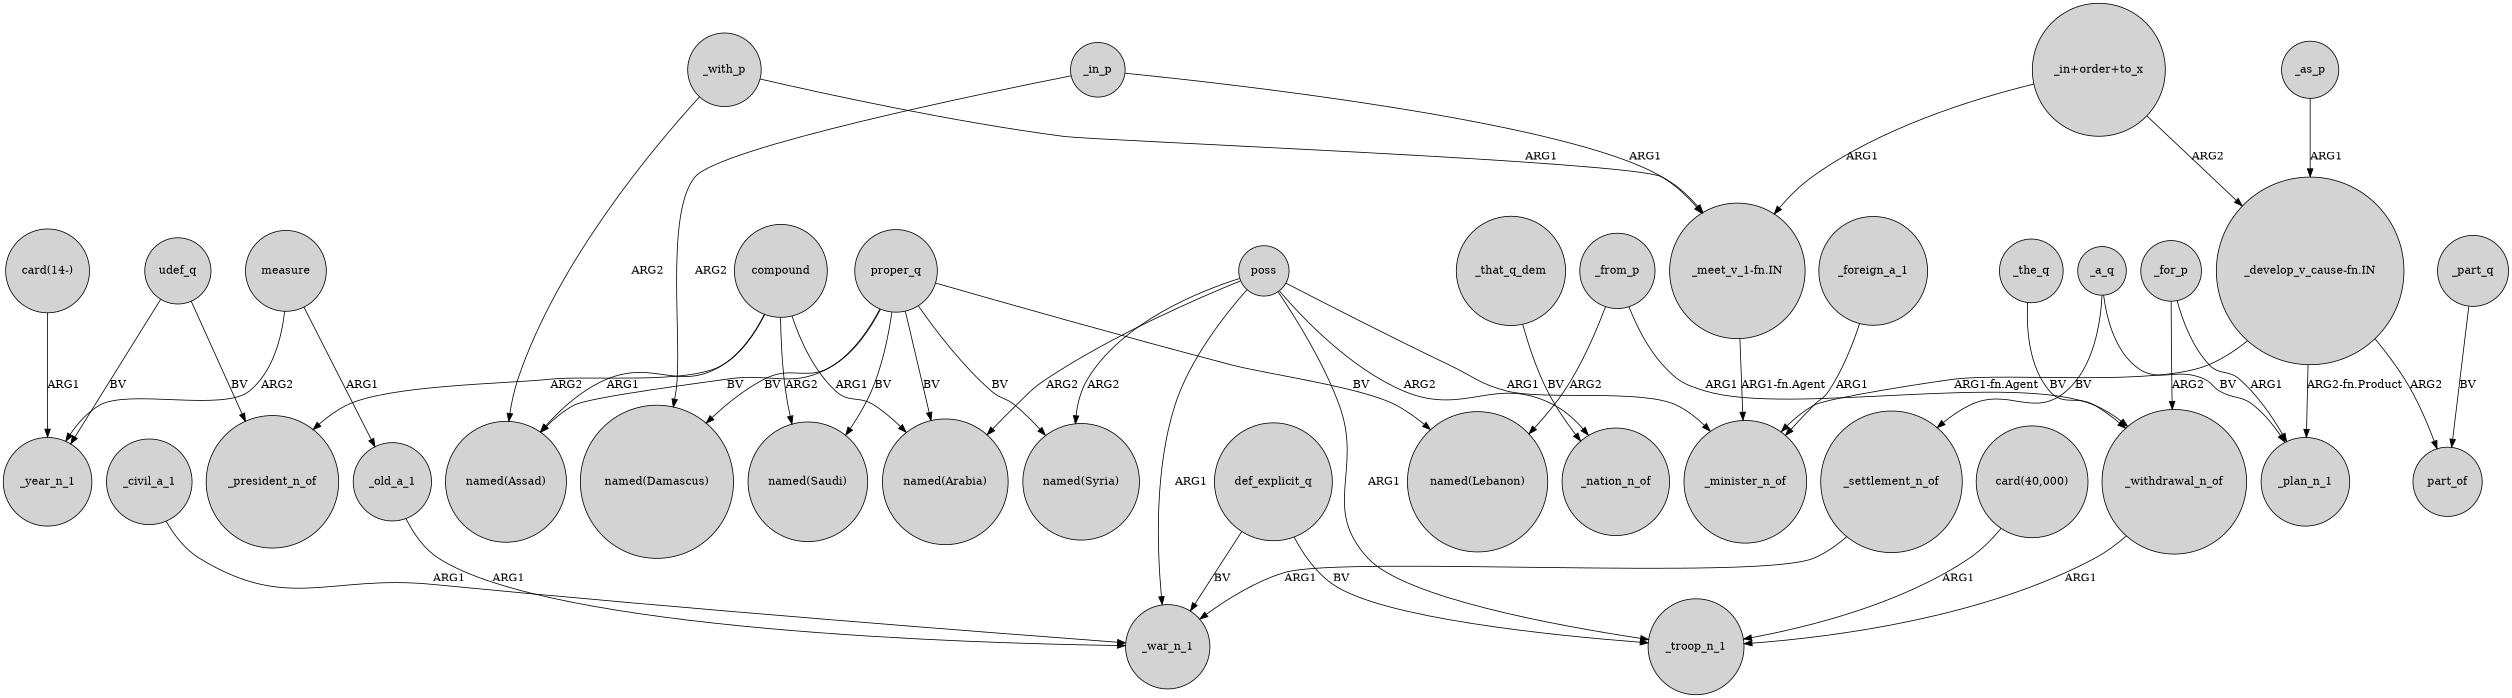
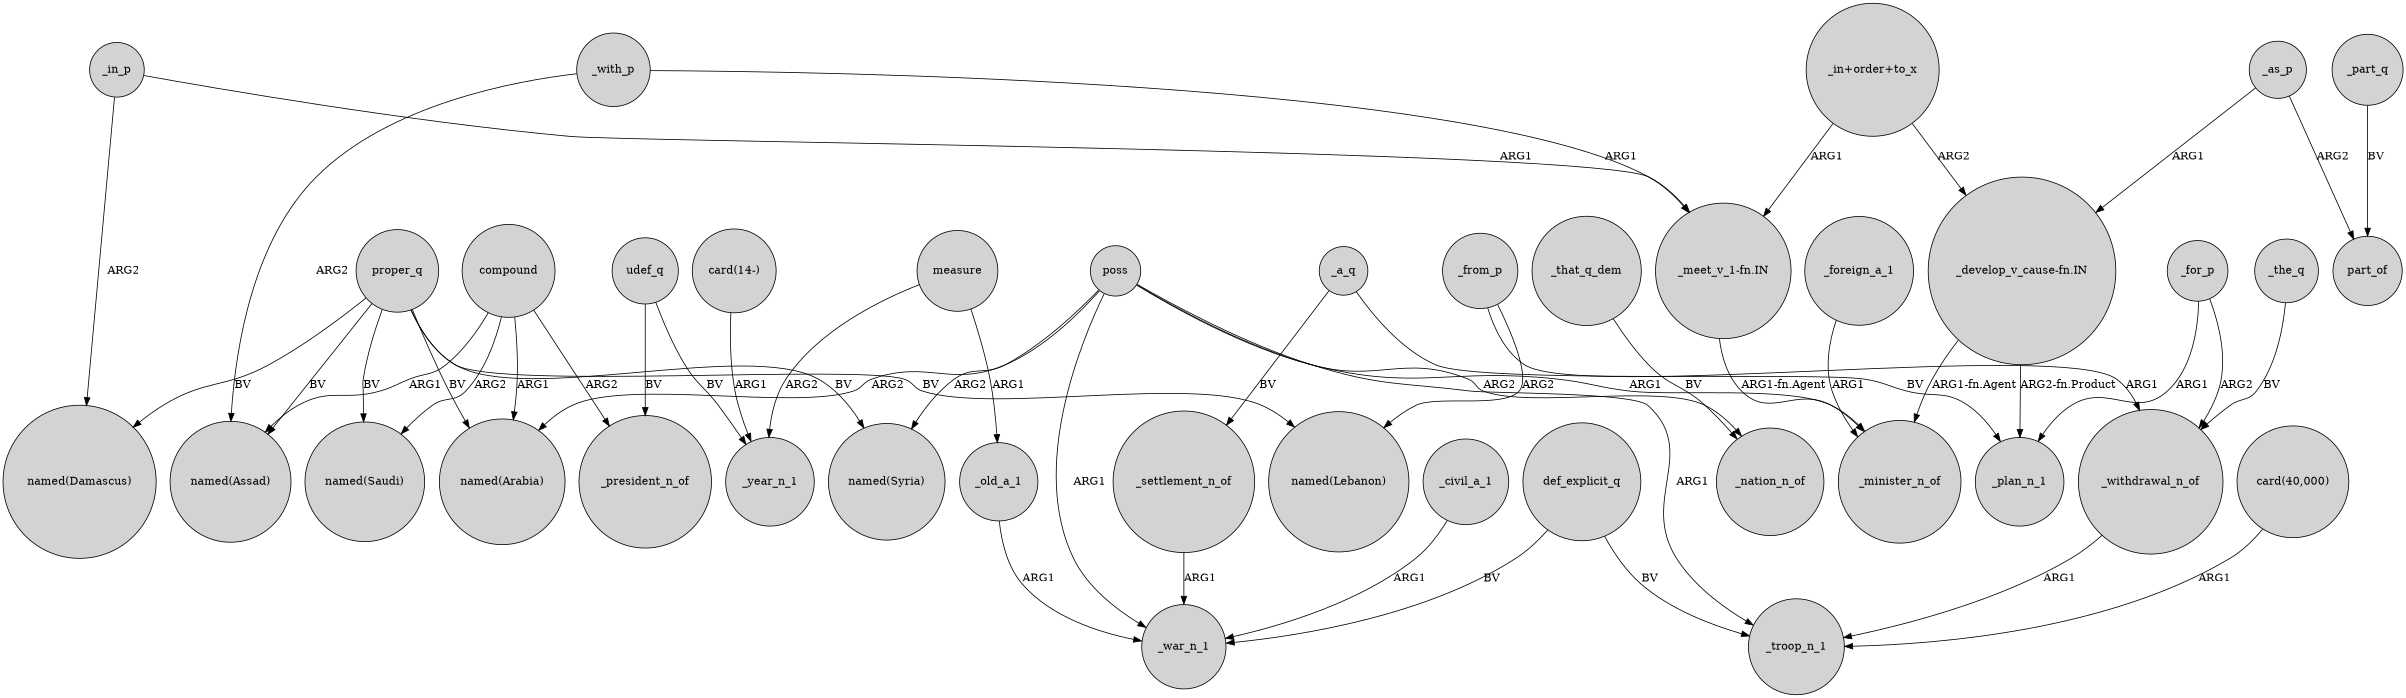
(2410, 387) -> (2320, 164)
